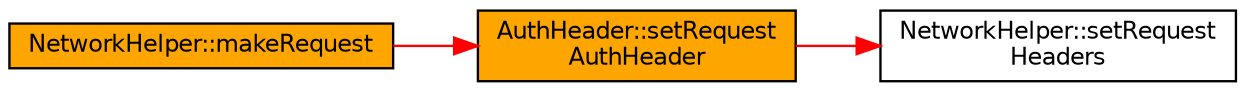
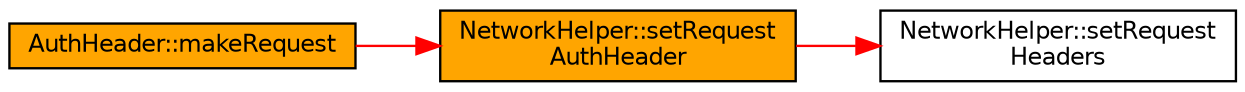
(201, 46) -> (182, 46)
(637, 46) -> (618, 46)
